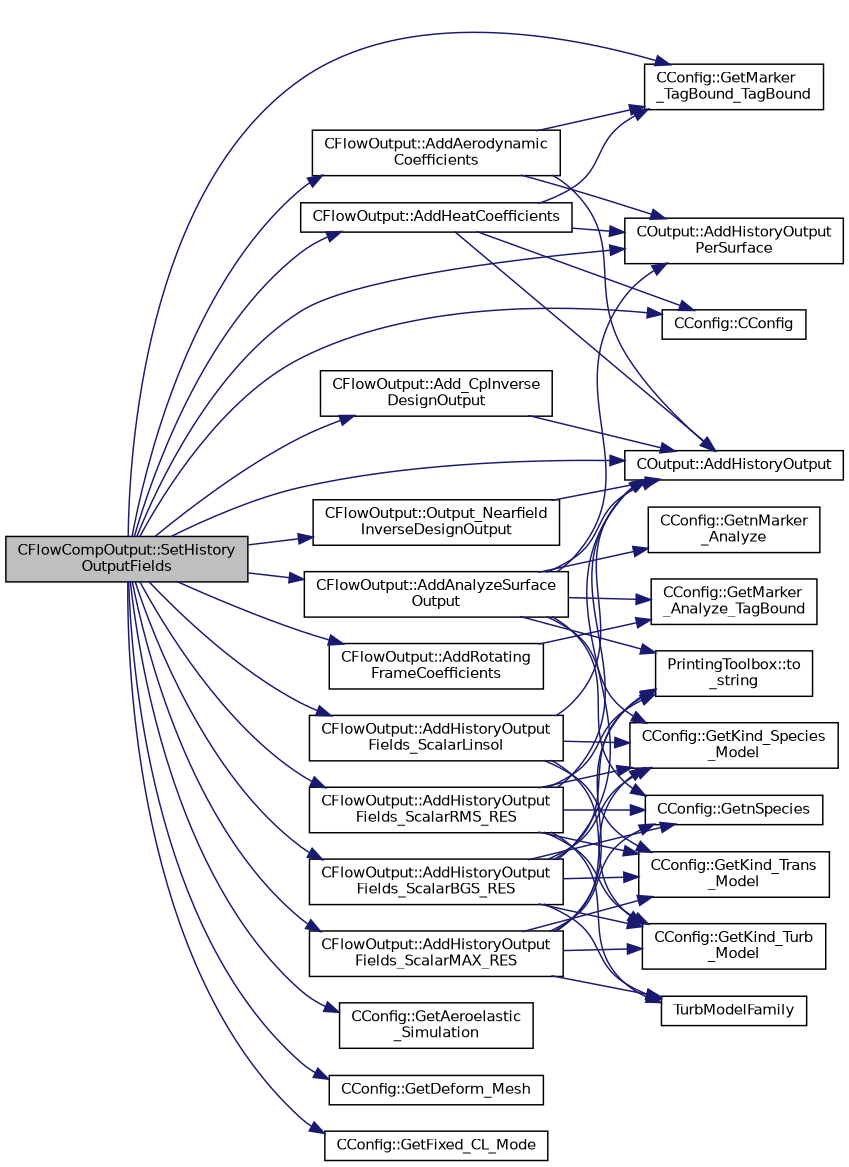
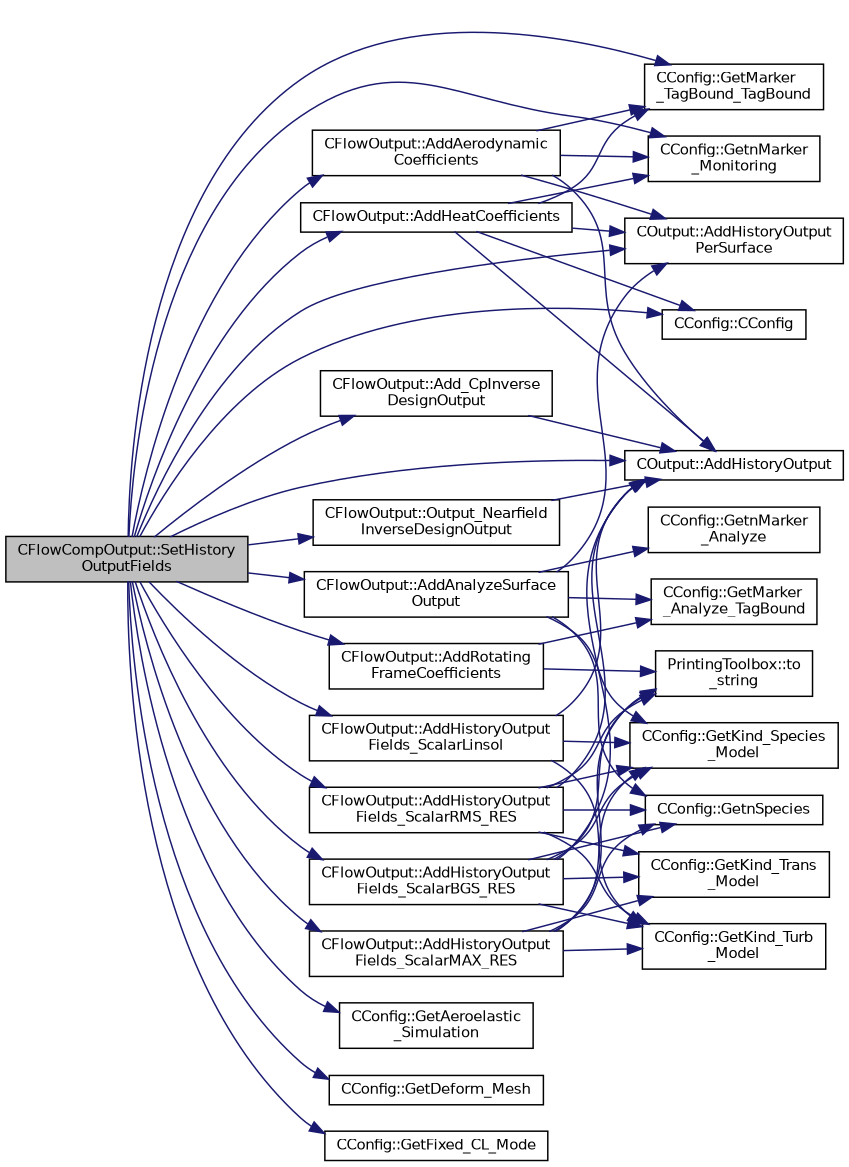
none -> (734, 159)
(597, 531) -> none
(611, 641) -> (582, 670)
(612, 826) -> none
(734, 1011) -> none
